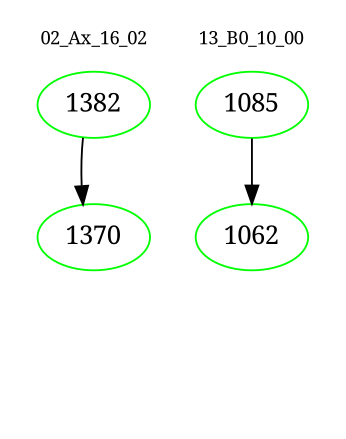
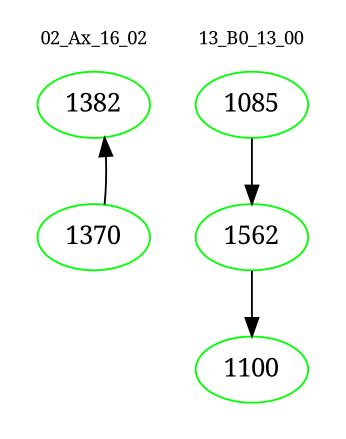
(252, 40) -> (252, 40)
(81, 162) -> (106, 181)
(252, 237) -> (252, 237)
none -> (252, 370)
